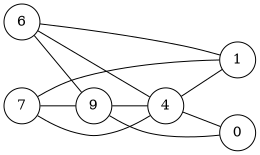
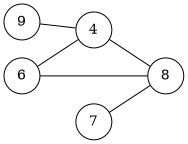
(238, 60) -> (166, 76)
(58, 64) -> none
(58, 106) -> none
(238, 133) -> none
(94, 136) -> none
